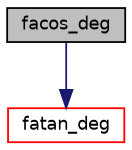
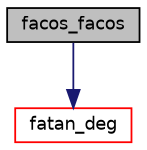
(66, 25) -> (73, 25)
